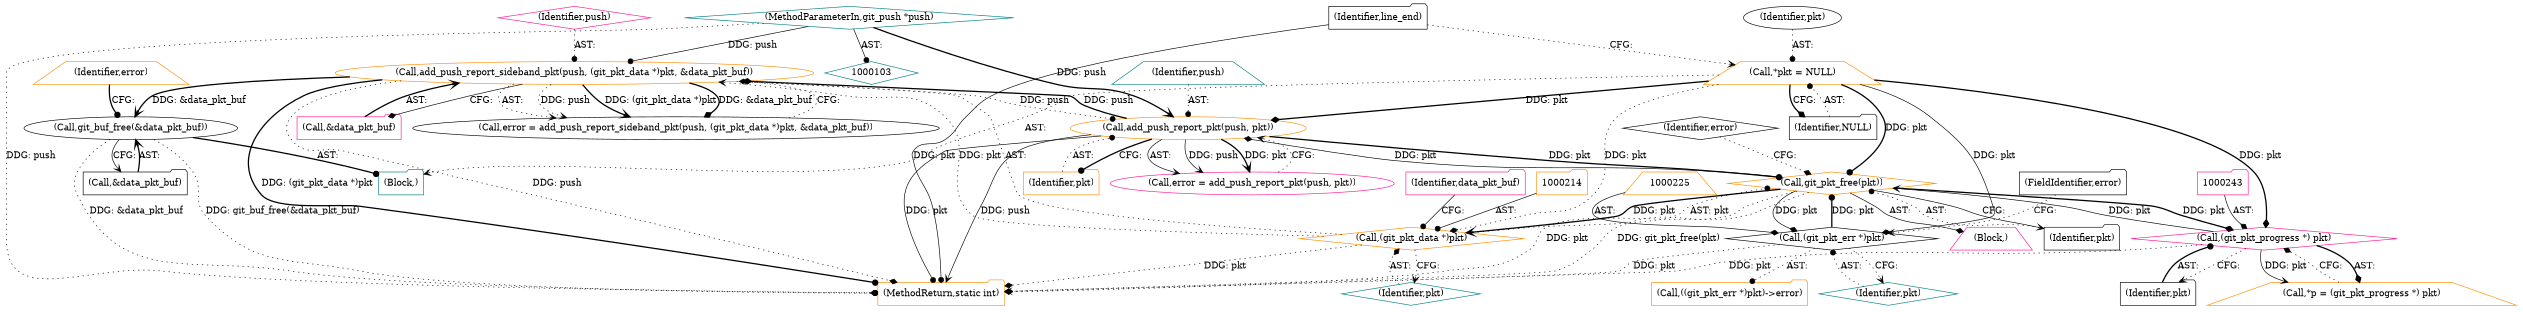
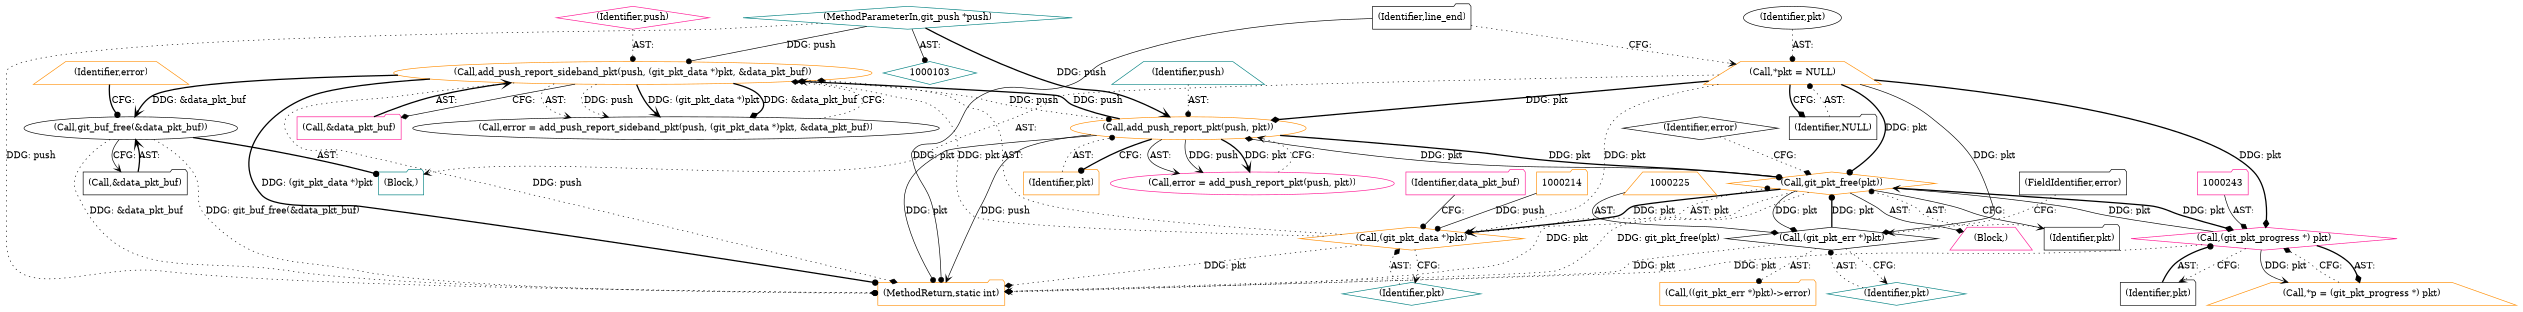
(1507, 211) -> (1520, 211)
